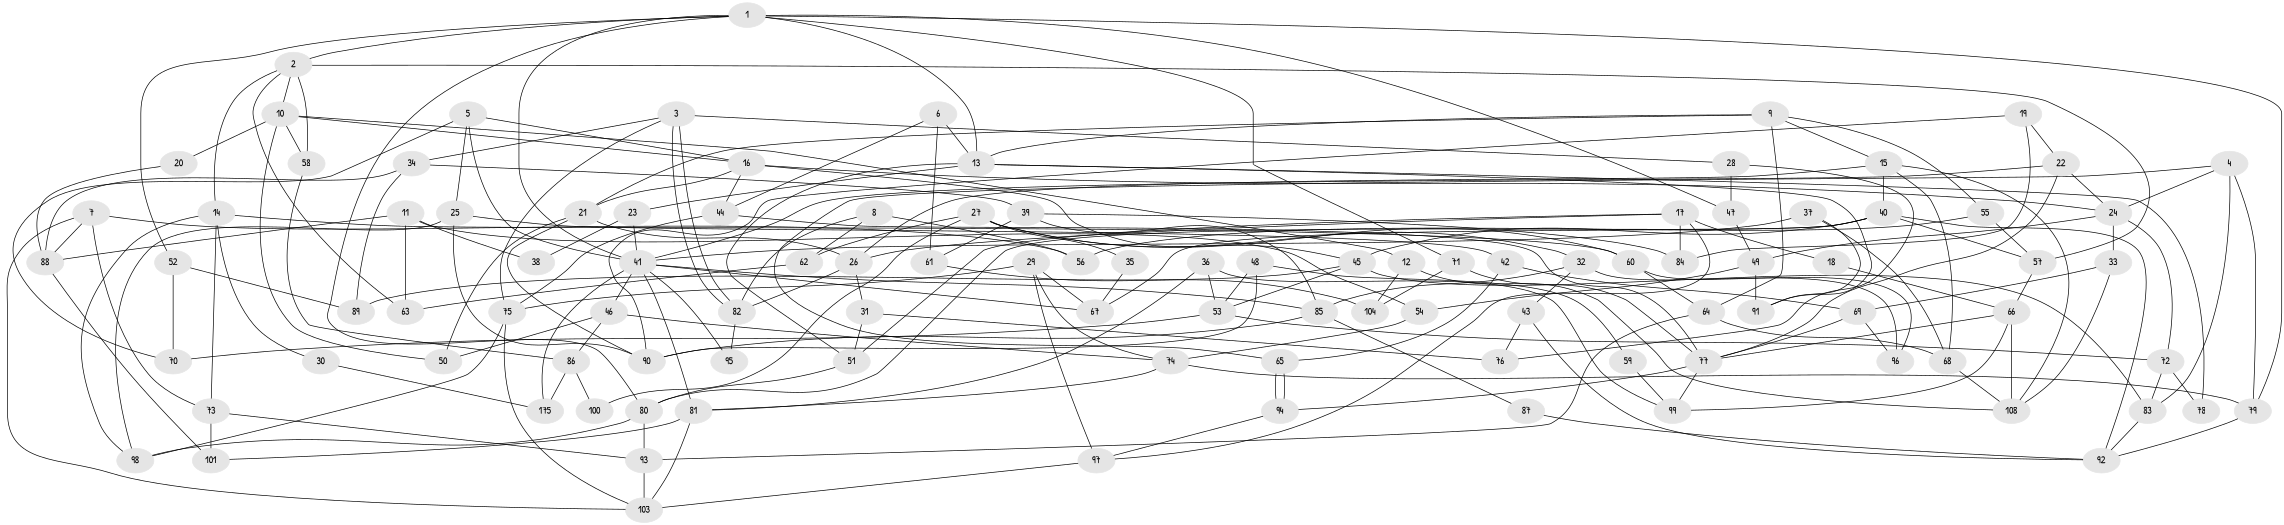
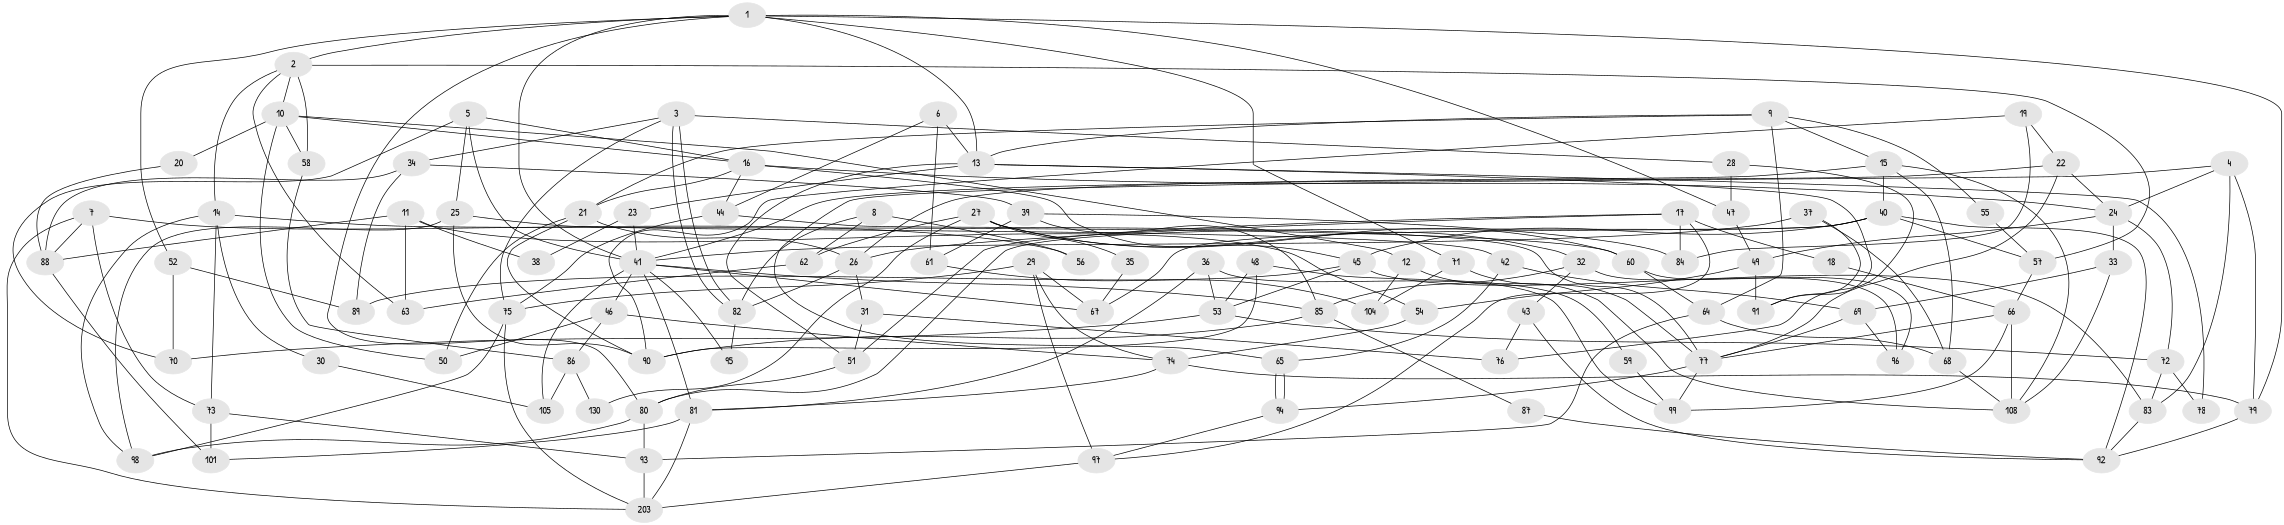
(1530, 229) -> none
(545, 411) -> (545, 411)
(595, 411) -> (595, 411)
(644, 510) -> (644, 510)
